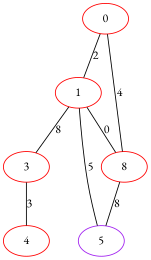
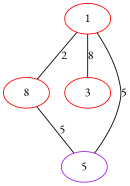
(106, 19) -> none
(107, 130) -> (64, 56)
(117, 204) -> (63, 130)
(26, 241) -> none
